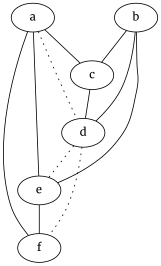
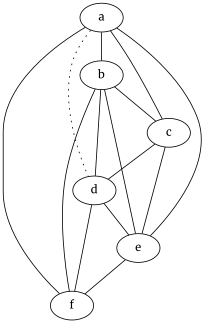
none -> (102, 46)
(61, 162) -> (116, 219)
none -> (64, 188)
none -> (154, 190)
(72, 194) -> (83, 248)
